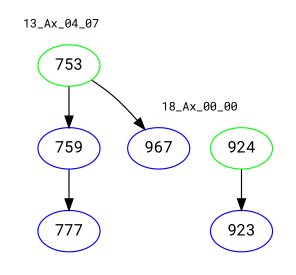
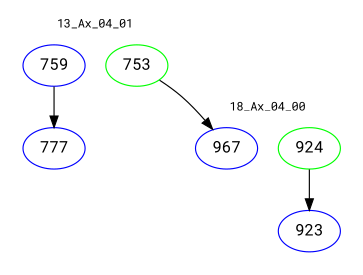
(62, 25) -> (95, 25)
(69, 101) -> none
(200, 108) -> (268, 108)
